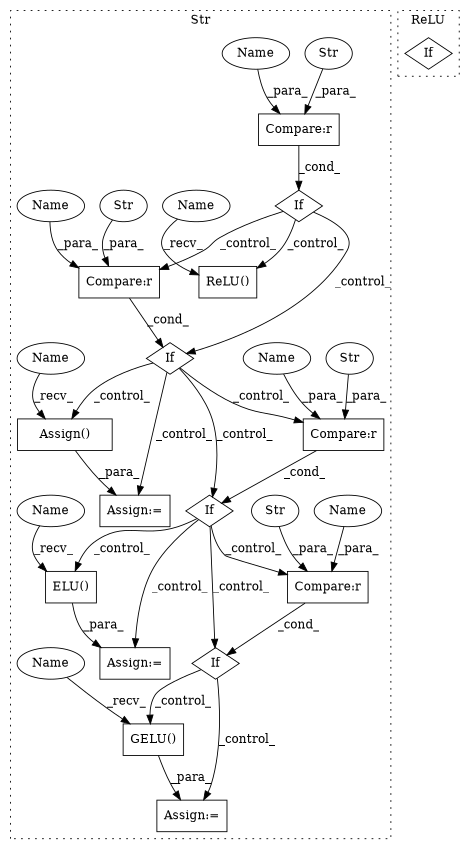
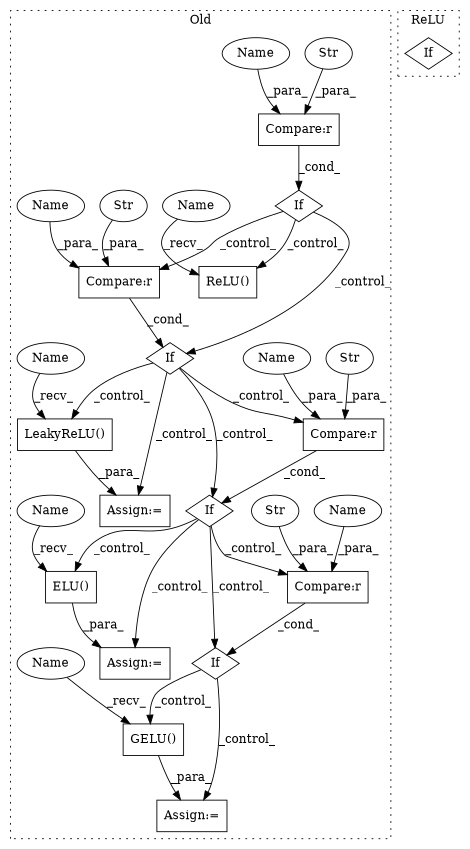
(201, 21) -> (201, 21)
(65, 435) -> (65, 435)
